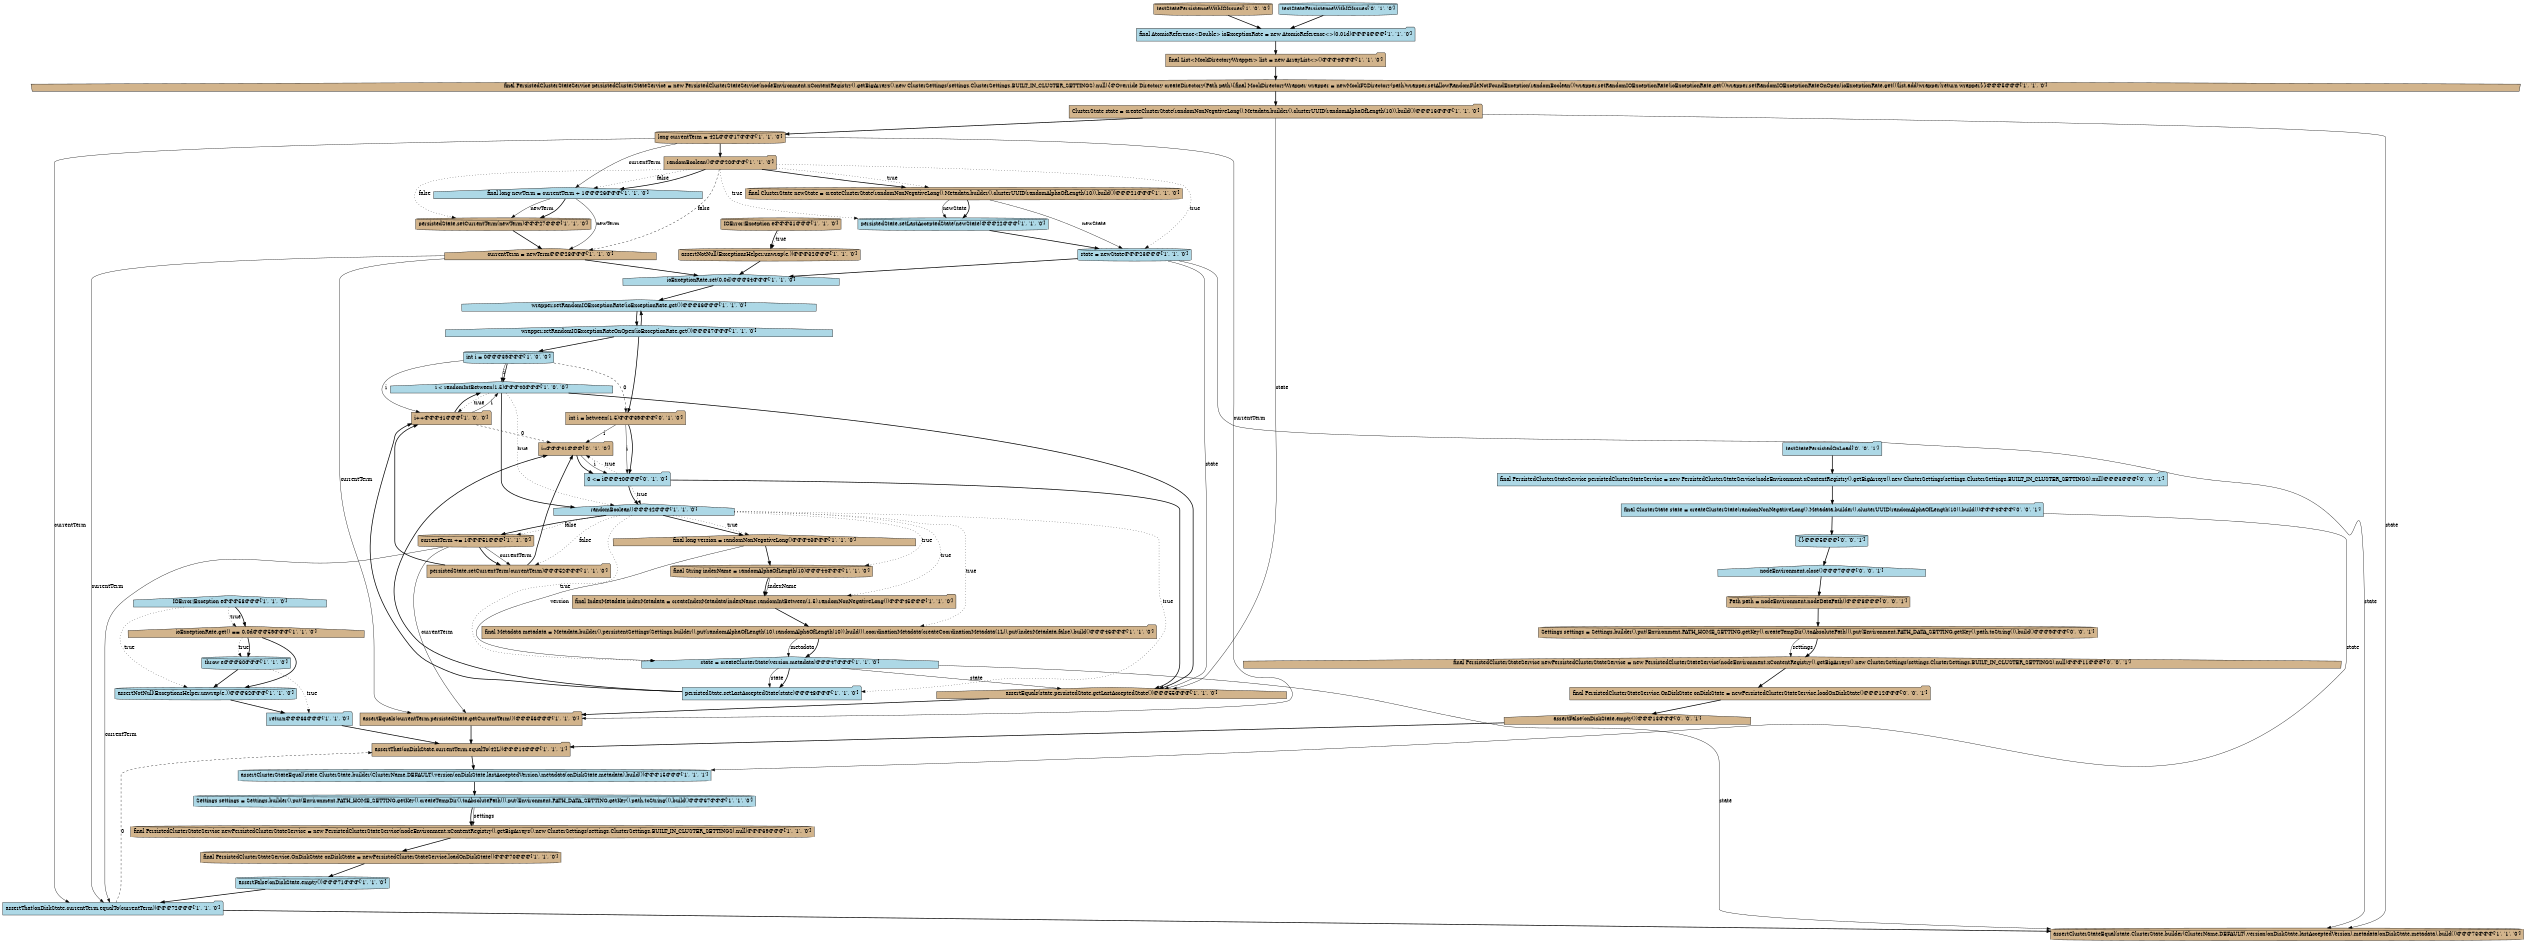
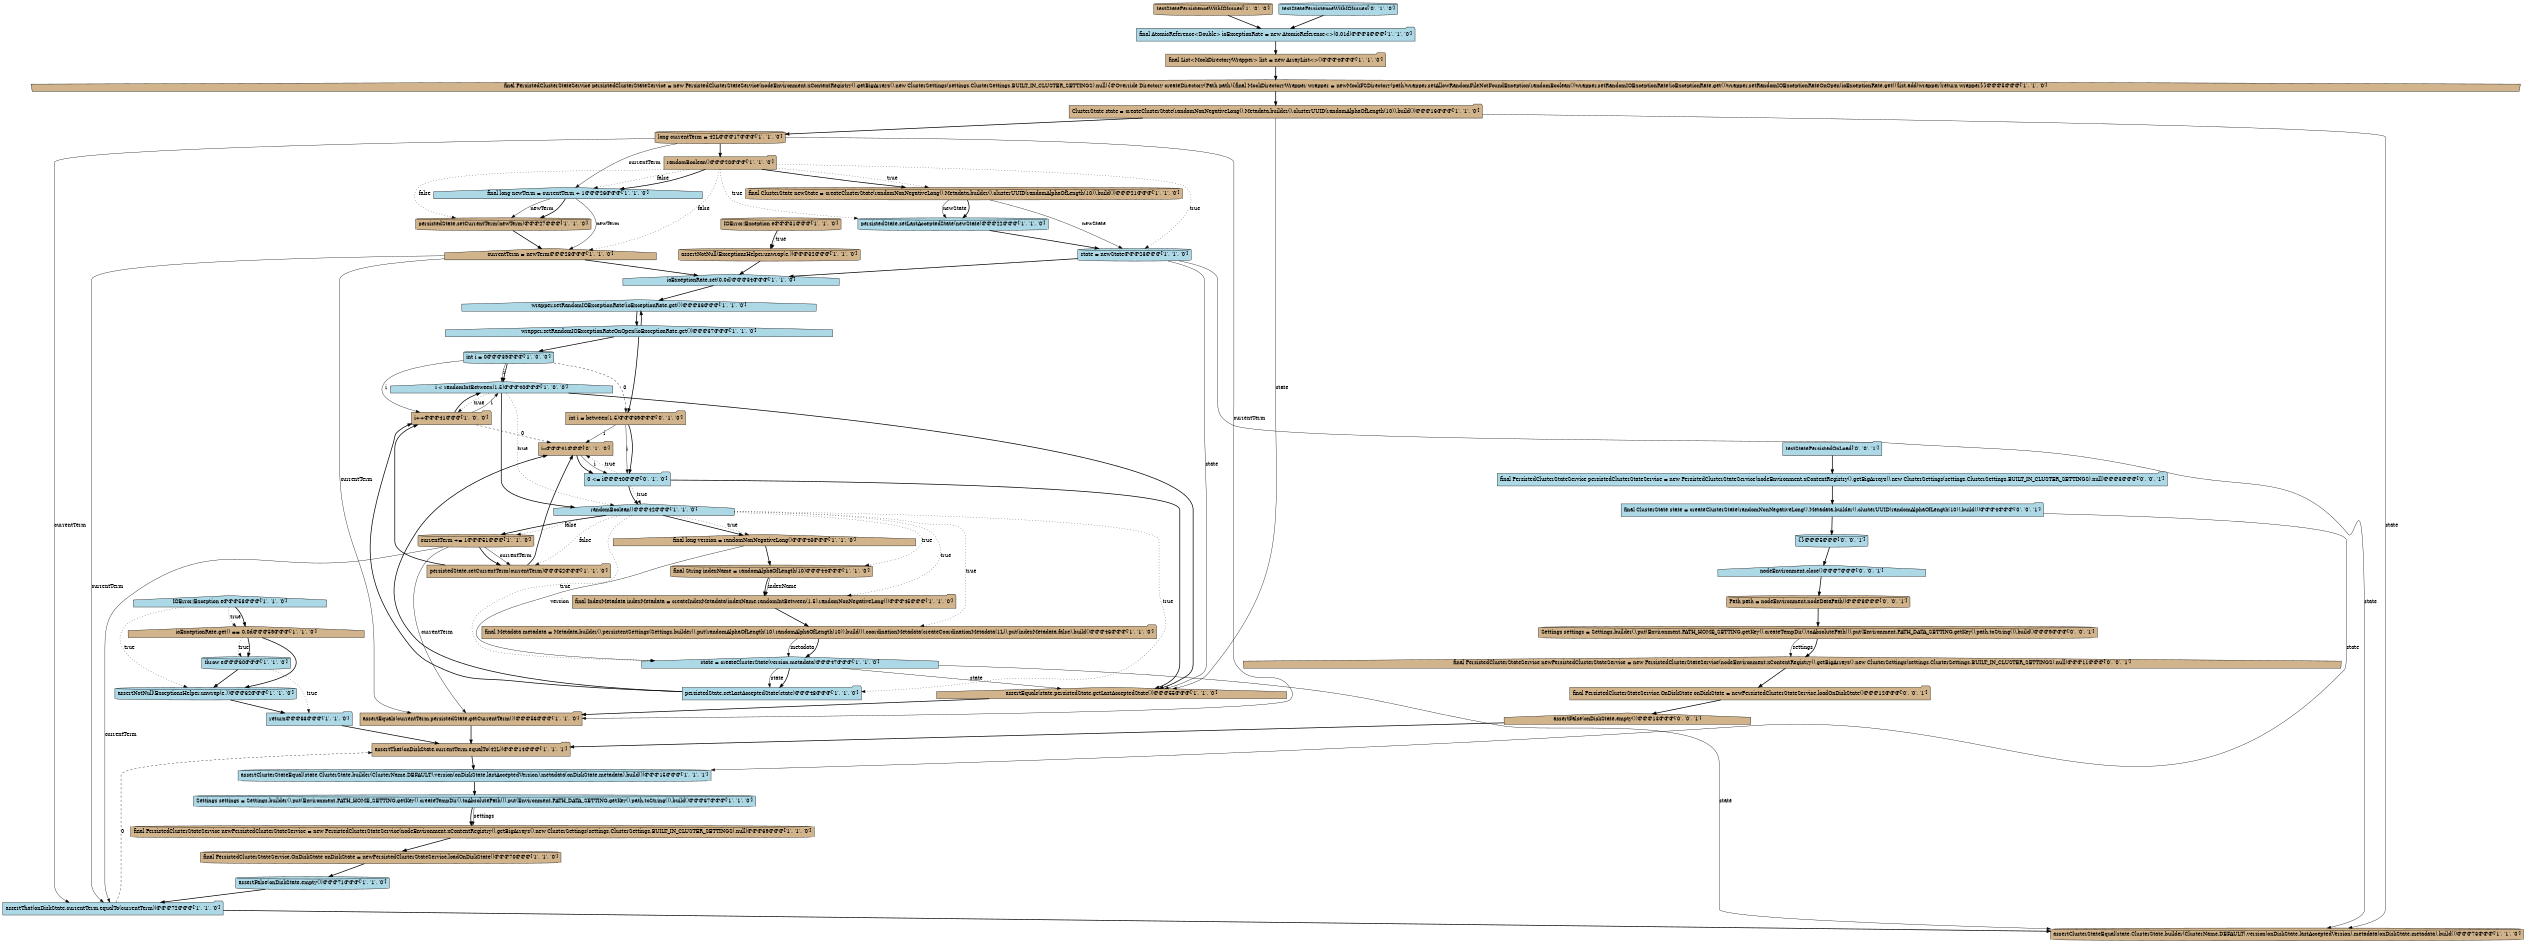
(668, 226) -> (668, 226)
